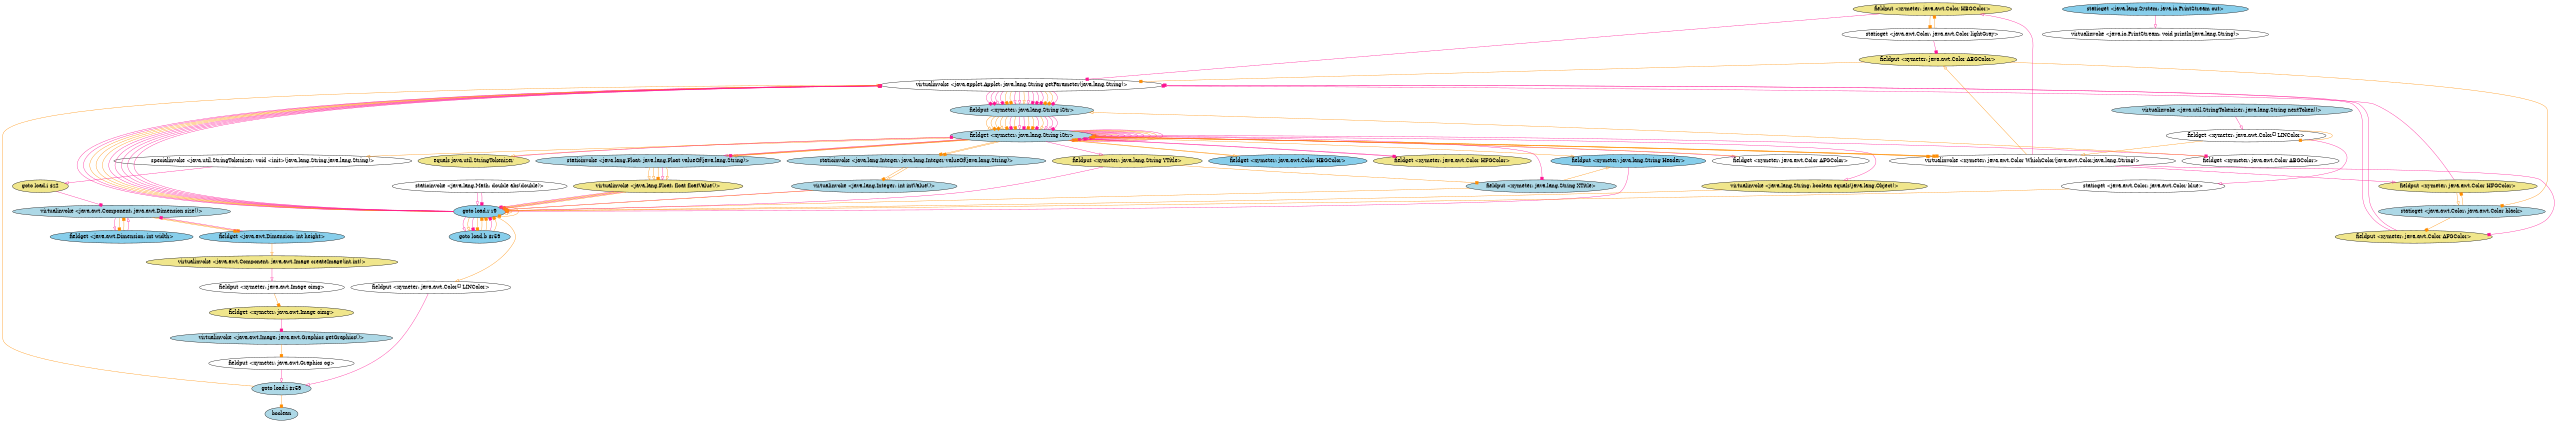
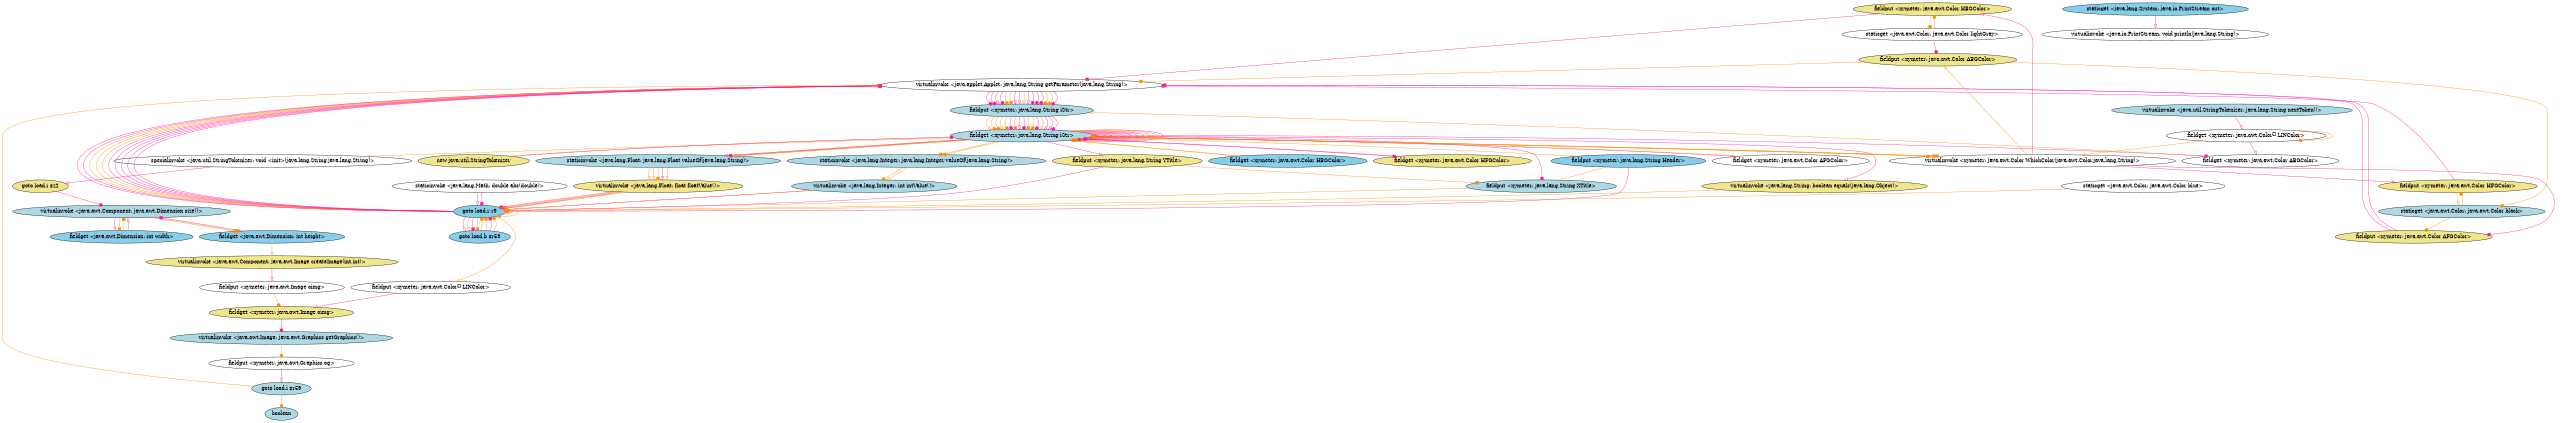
(474, 161) -> (474, 161)
(1585, 174) -> (1585, 173)
(2319, 175) -> (2252, 147)
(382, 356) -> (358, 300)
